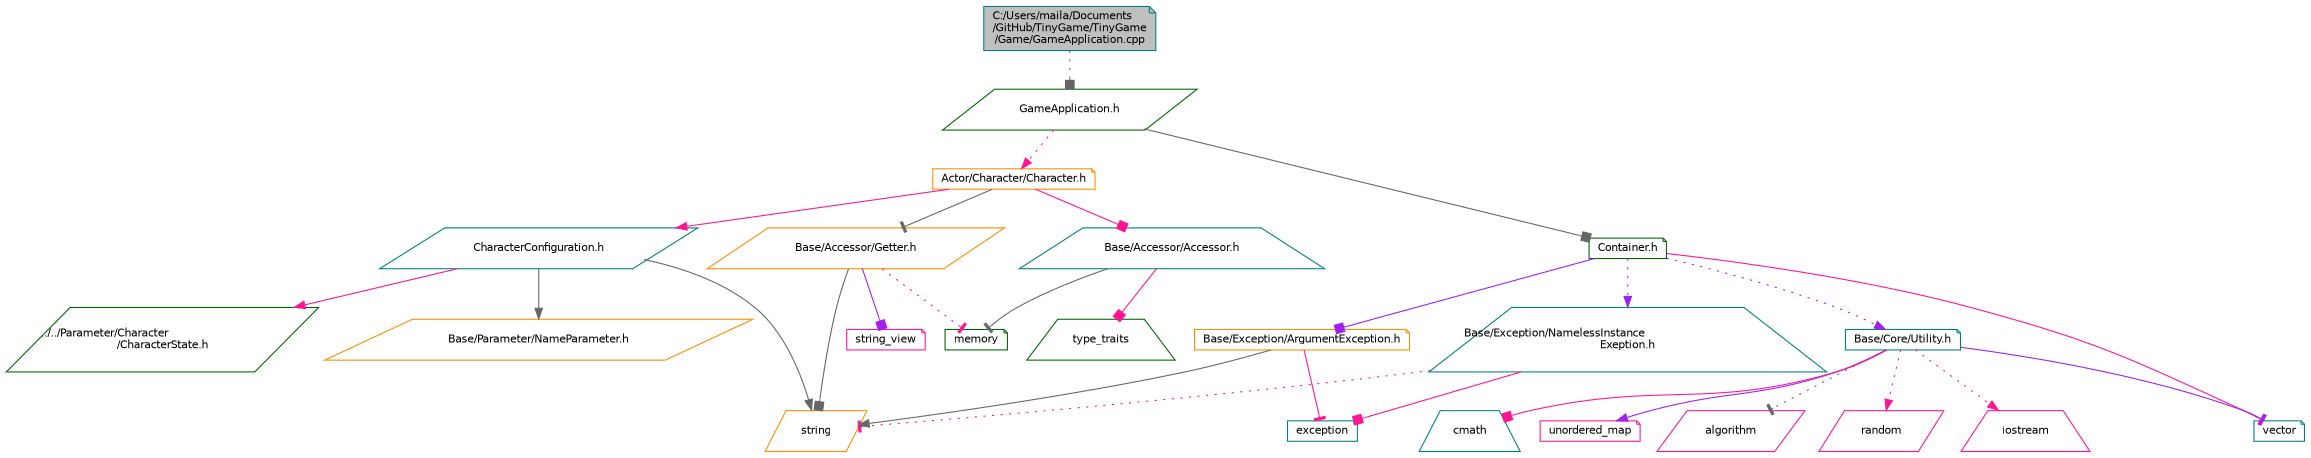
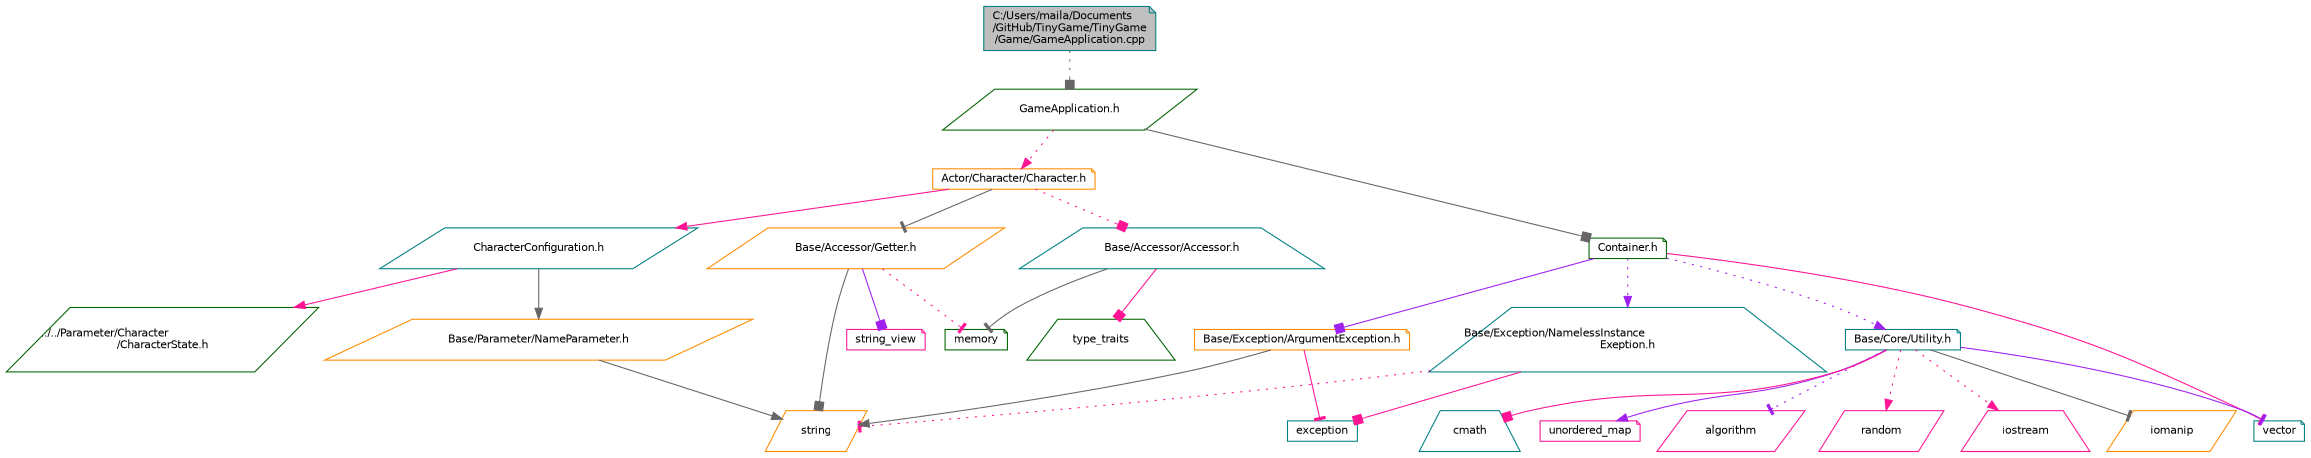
(1076, 206) -> (1076, 206)
(749, 303) -> (686, 388)
(1818, 385) -> (1818, 385)
none -> (2172, 431)
